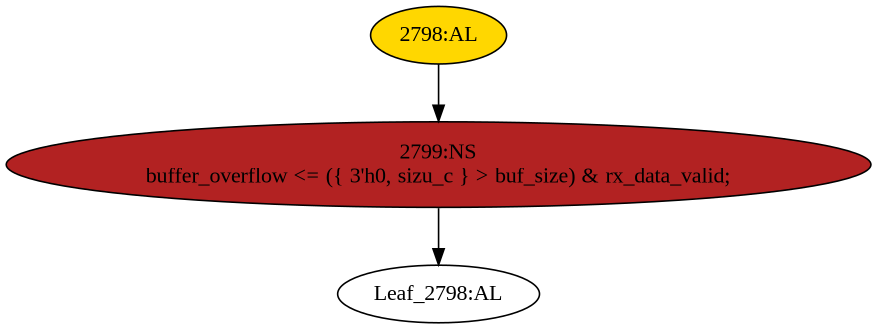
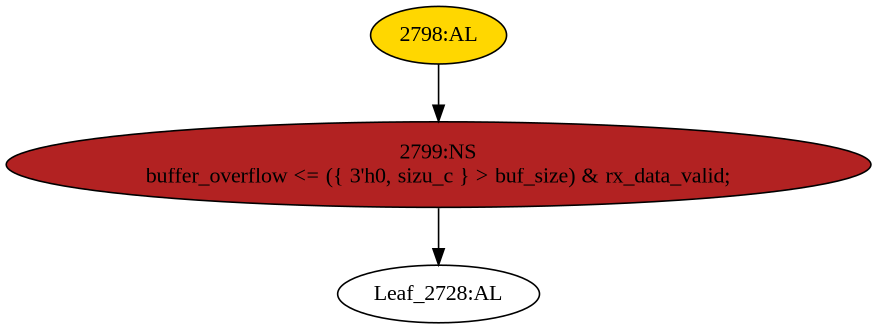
(439, 294) -> (439, 294)
